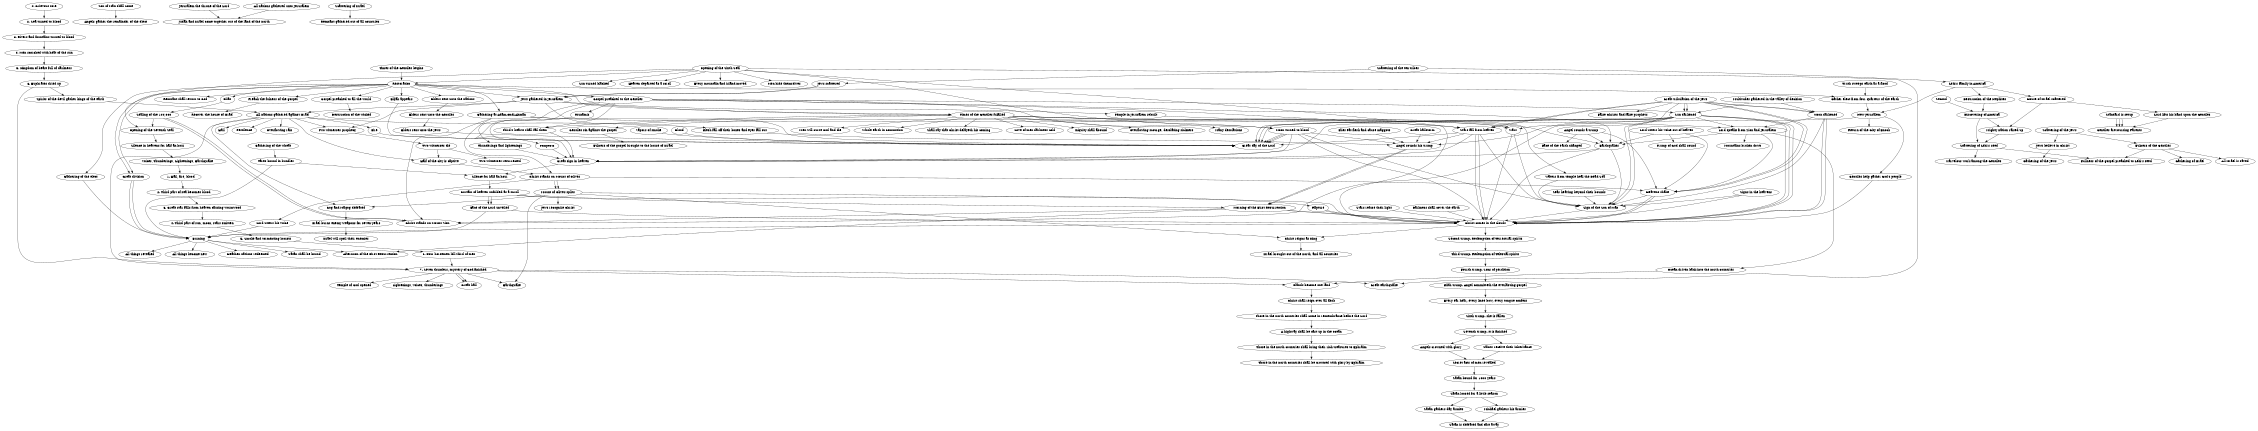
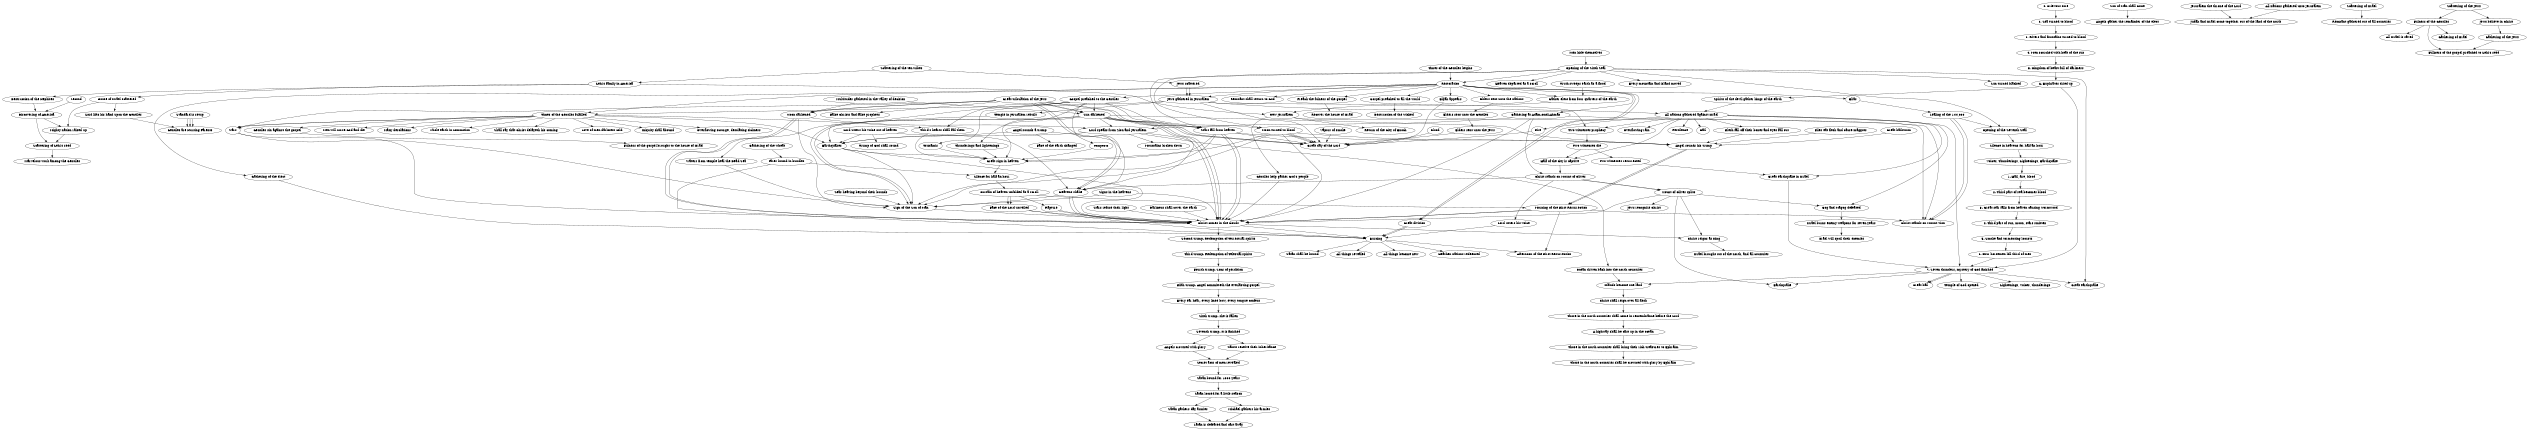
(752, 76) -> (1586, 60)
(2043, 153) -> (2484, 45)
none -> (1788, 177)
